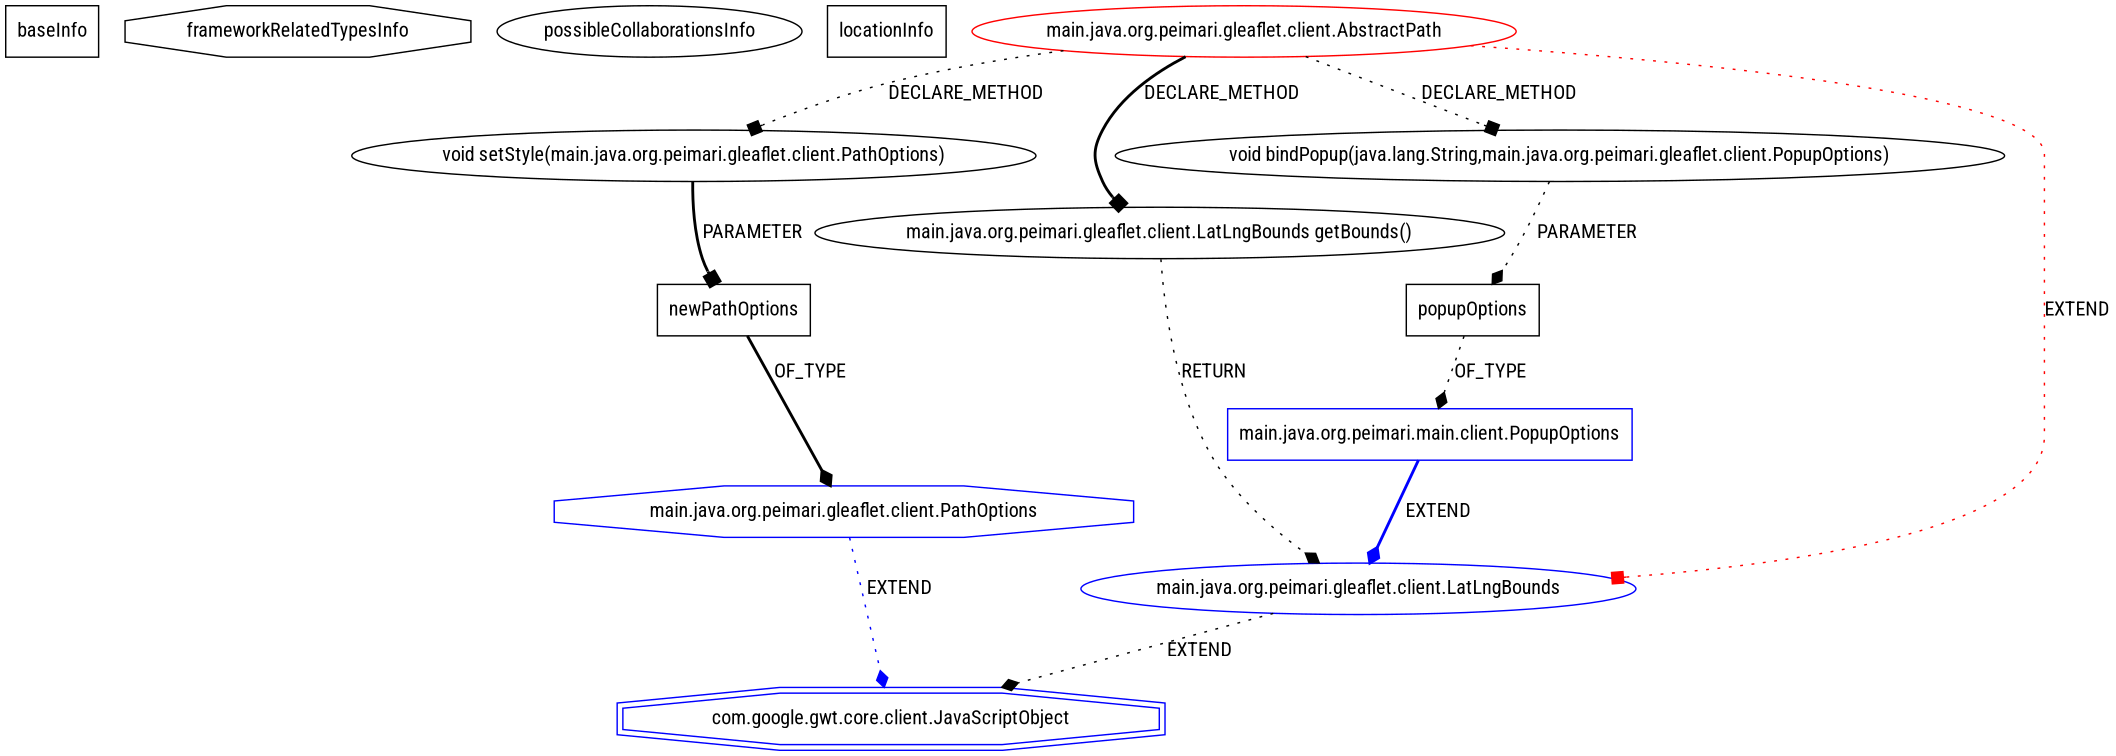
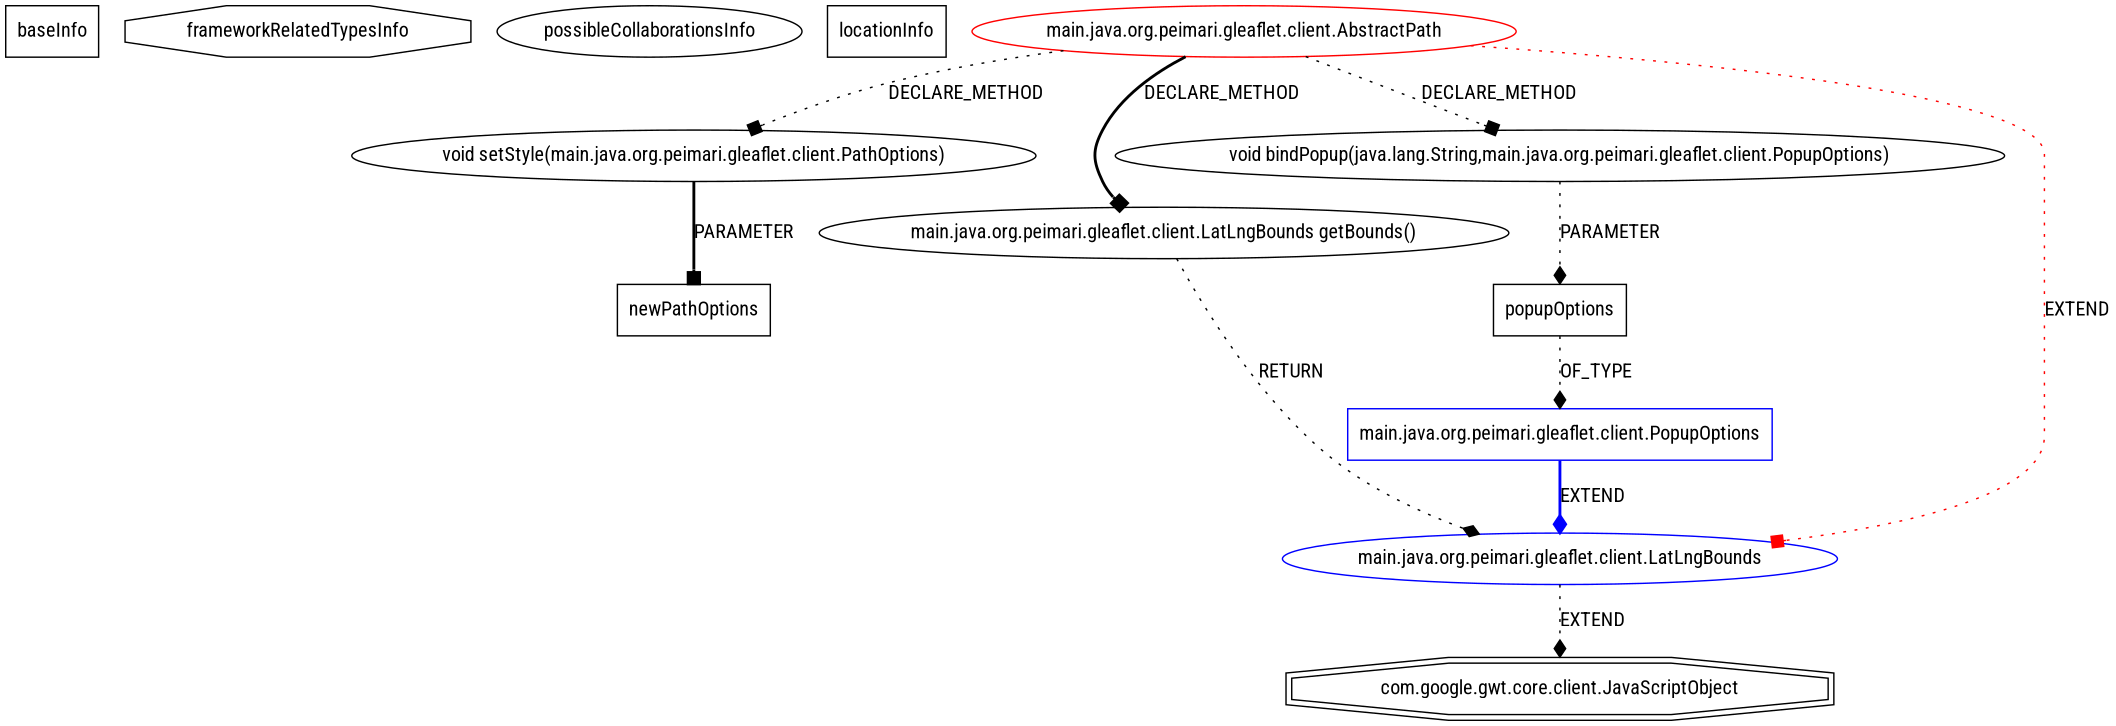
(1430, 434) -> (1560, 434)
(844, 512) -> none
(891, 719) -> (1560, 689)
